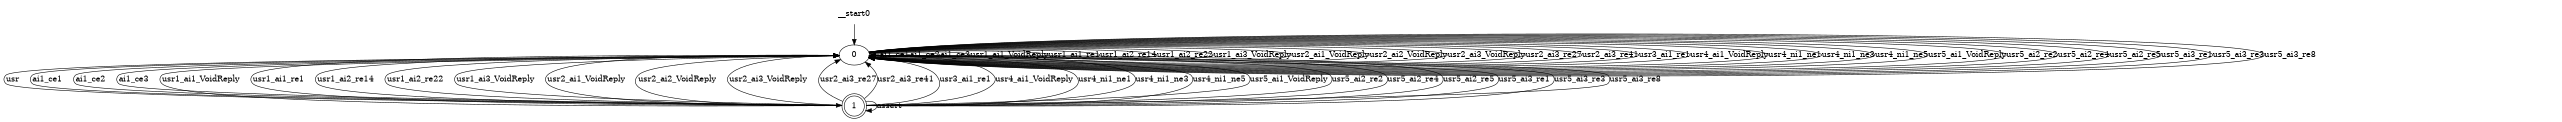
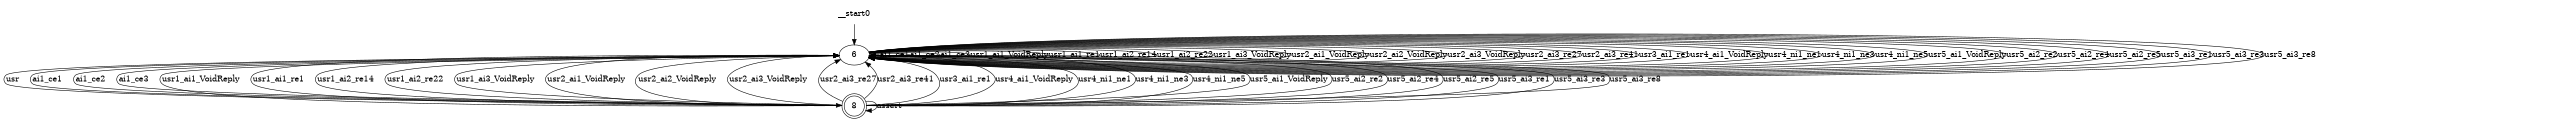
(854, 55) -> (854, 55)
(854, 106) -> (854, 106)
